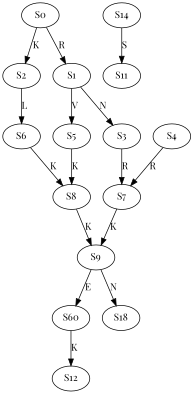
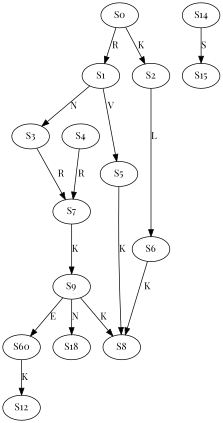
(122, 76) -> (201, 76)
(83, 224) -> (94, 314)
